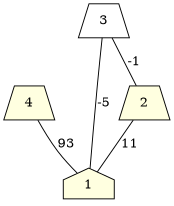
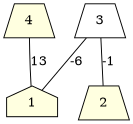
(104, 103) -> (76, 62)
(67, 144) -> (39, 62)
(115, 146) -> none
